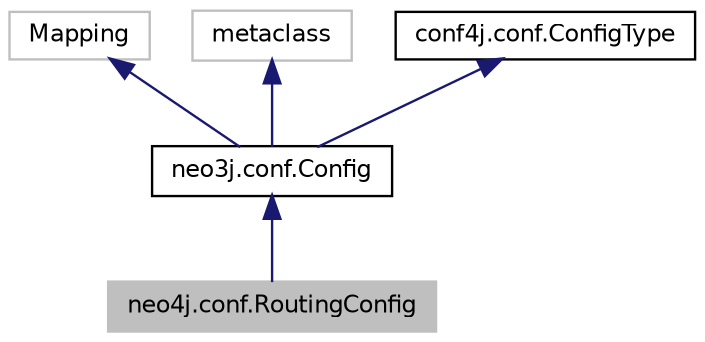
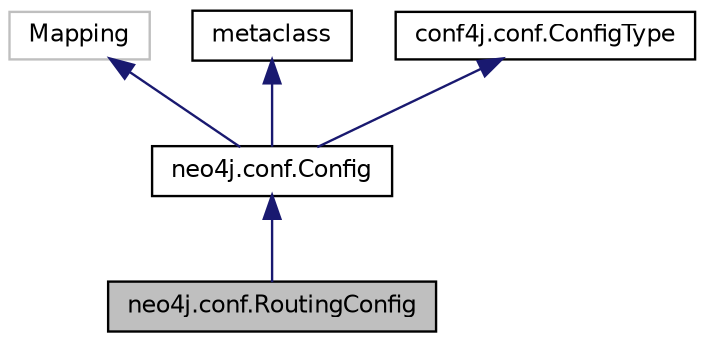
(272, 36) -> (272, 36)
(272, 171) -> (272, 171)
(272, 307) -> (272, 307)
